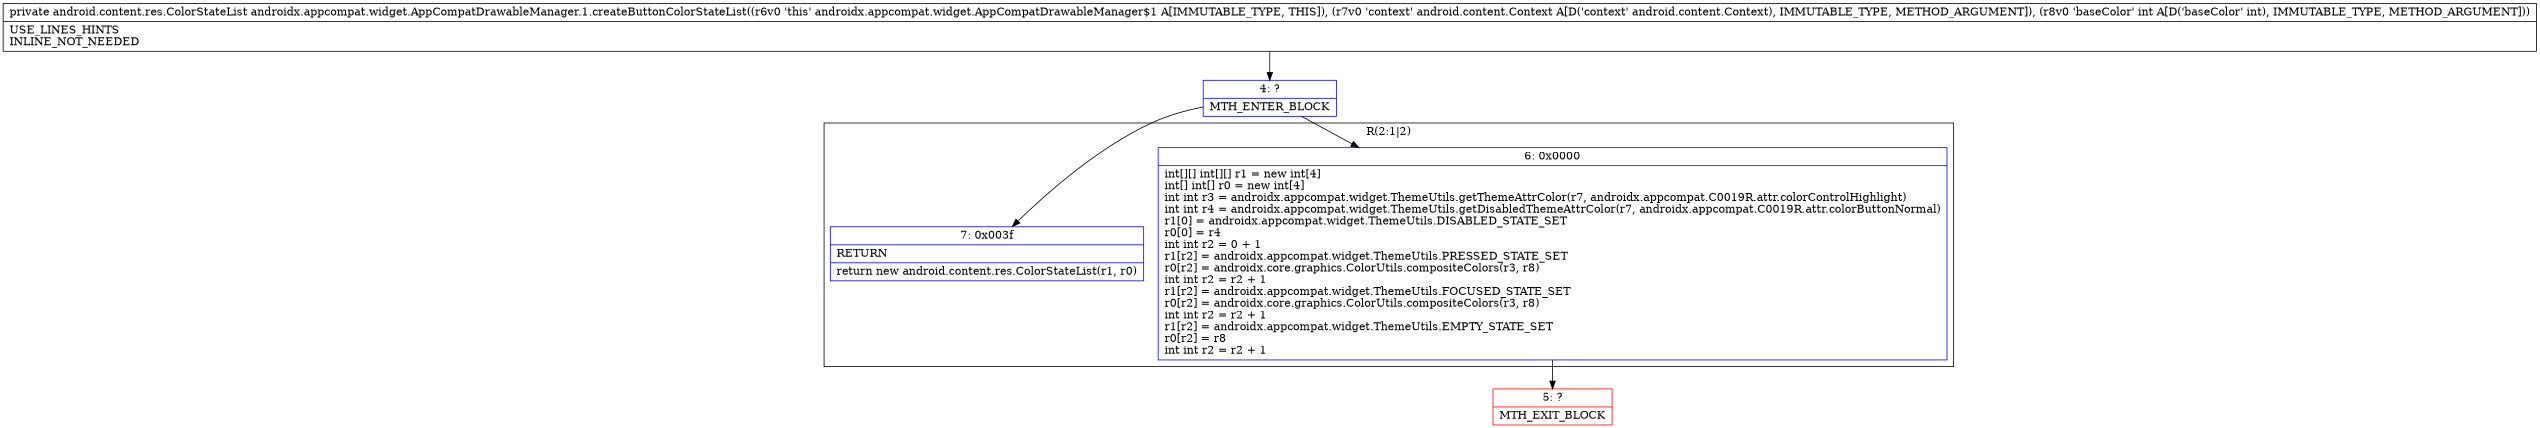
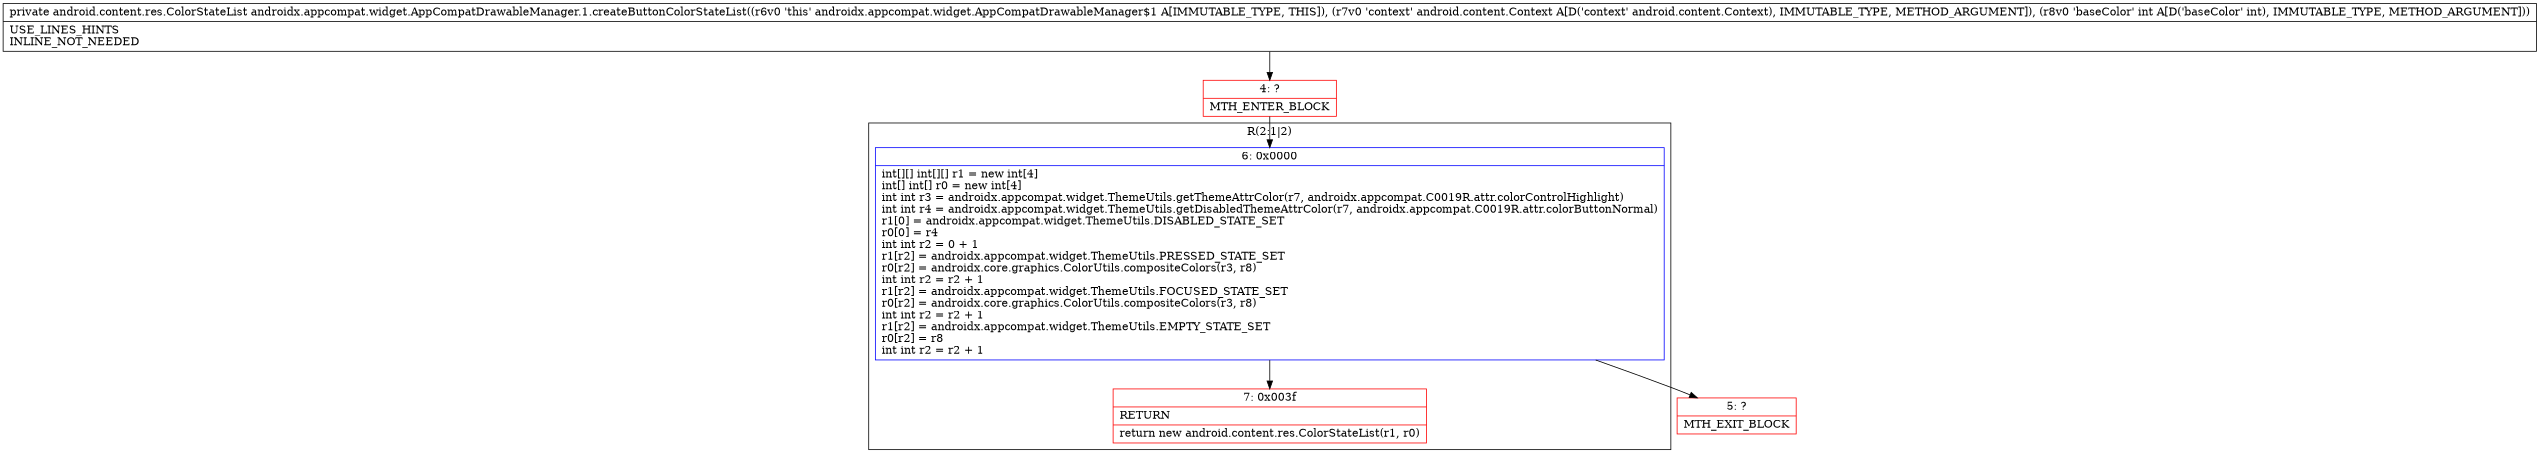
(1270, 98) -> (1270, 98)
(1103, 151) -> (1270, 370)
(987, 254) -> (1270, 416)
